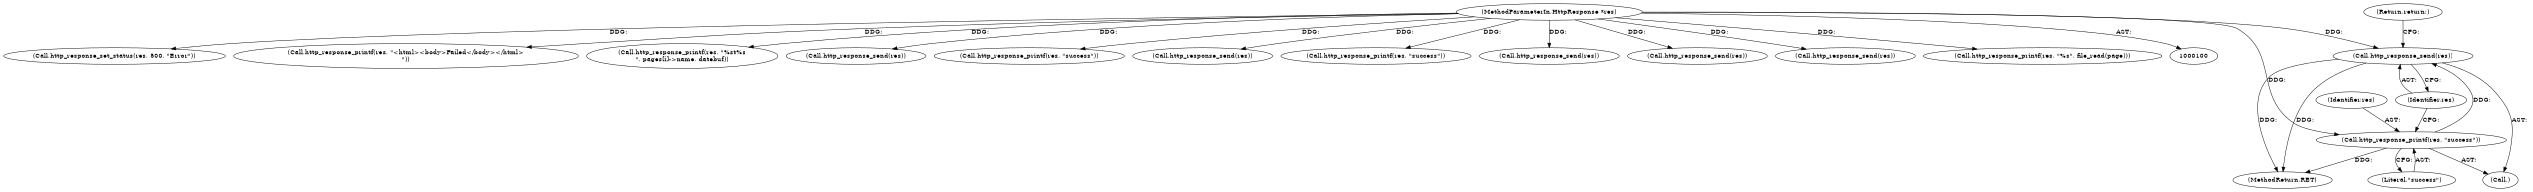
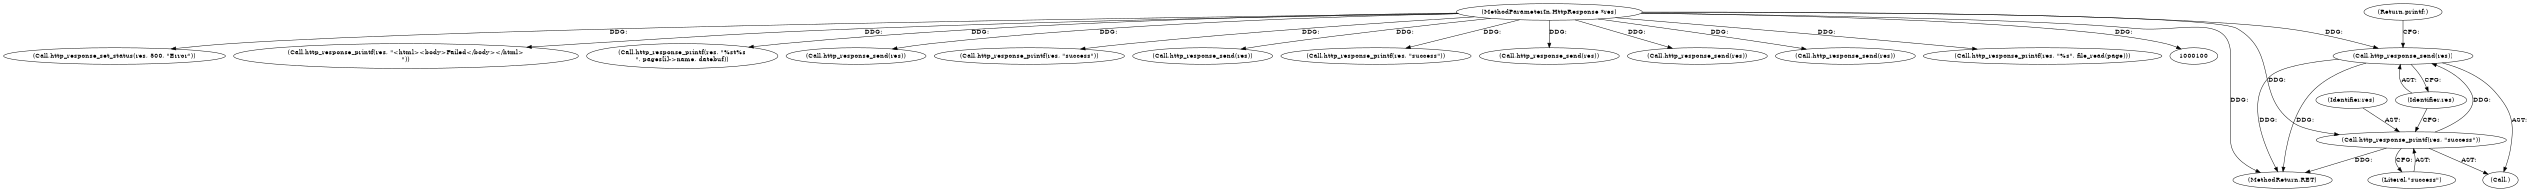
(2403, 12) -> (2403, 12)
none -> (2008, 21)
(2125, 32) -> (2125, 32)
